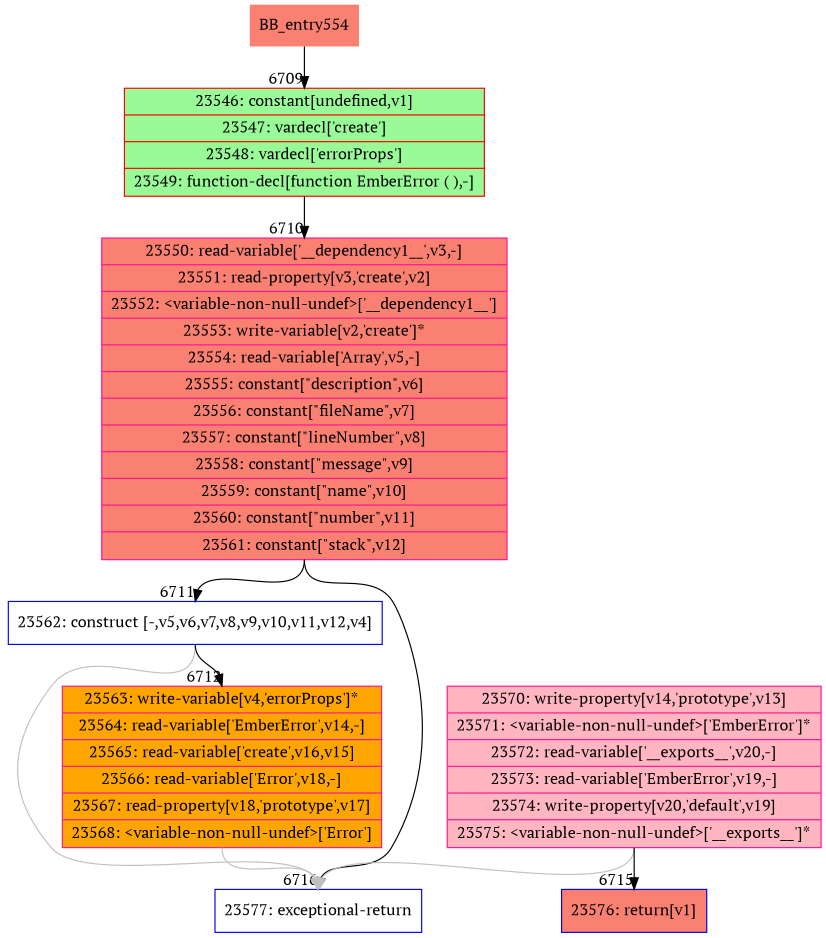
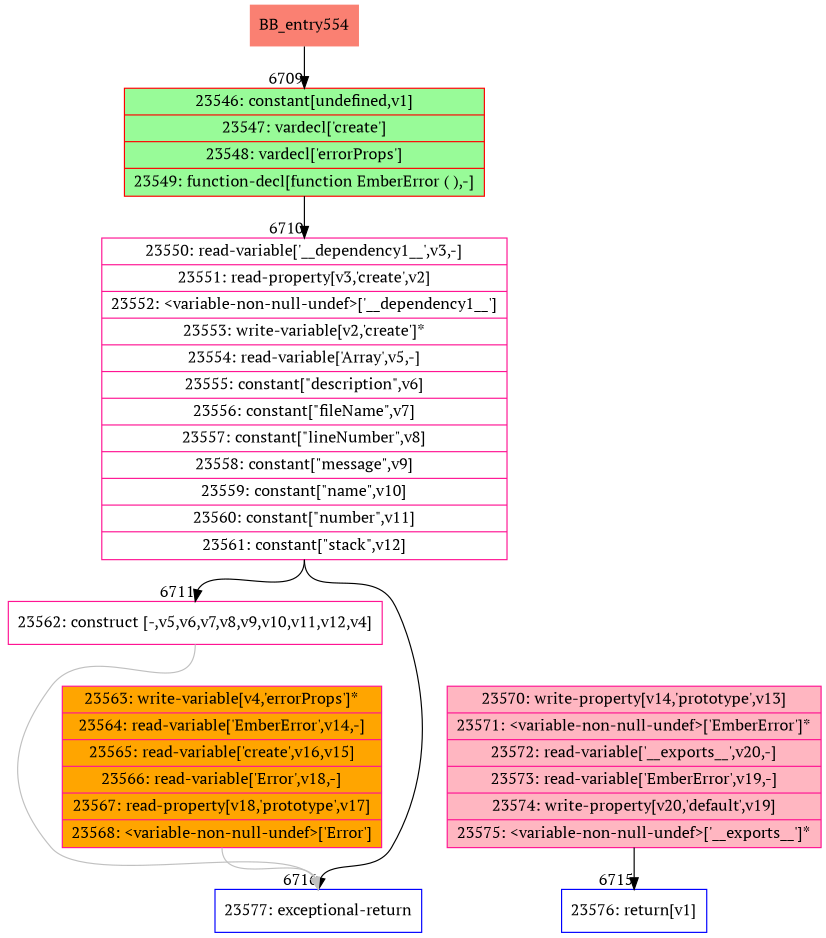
(304, 399) -> (304, 399)
(195, 623) -> (195, 623)
(204, 662) -> none
(482, 869) -> none
(634, 911) -> (634, 911)
